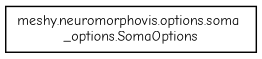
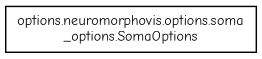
(131, 29) -> (131, 29)
